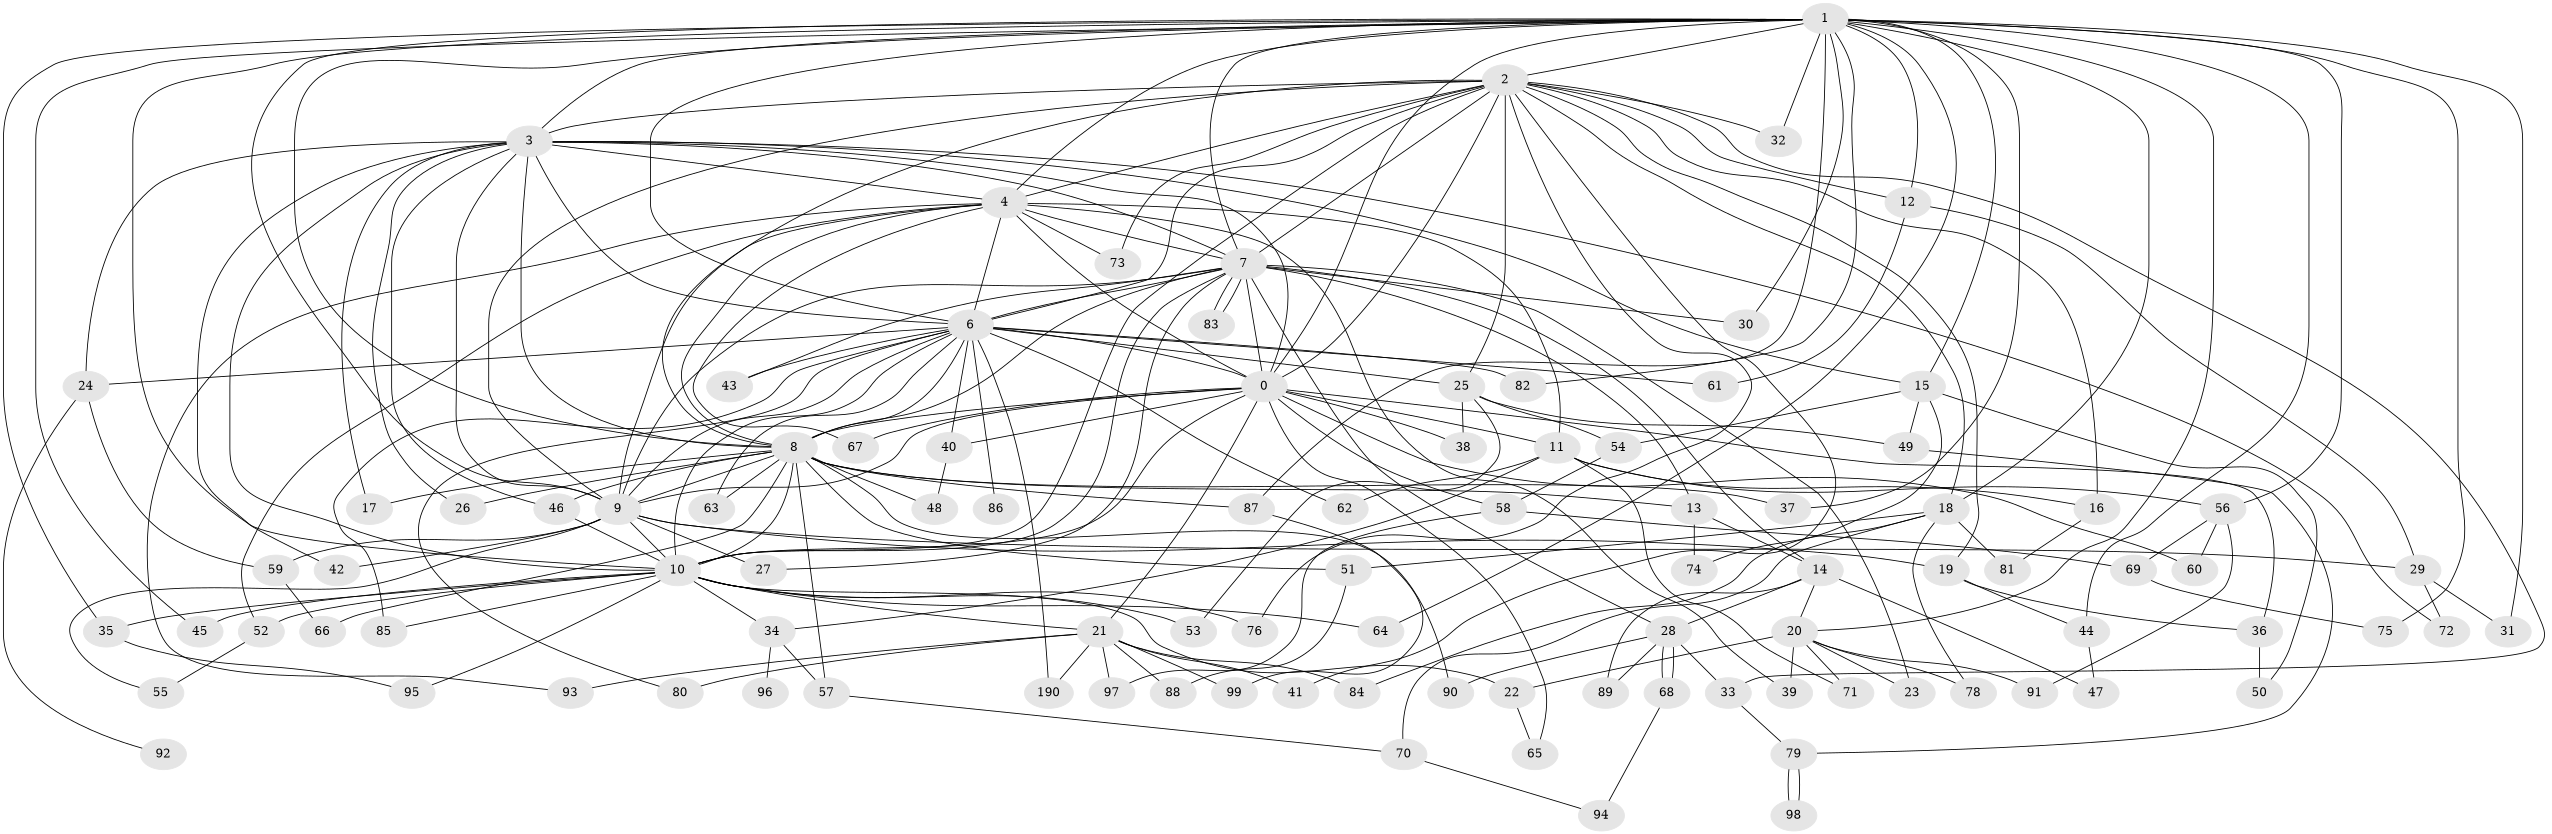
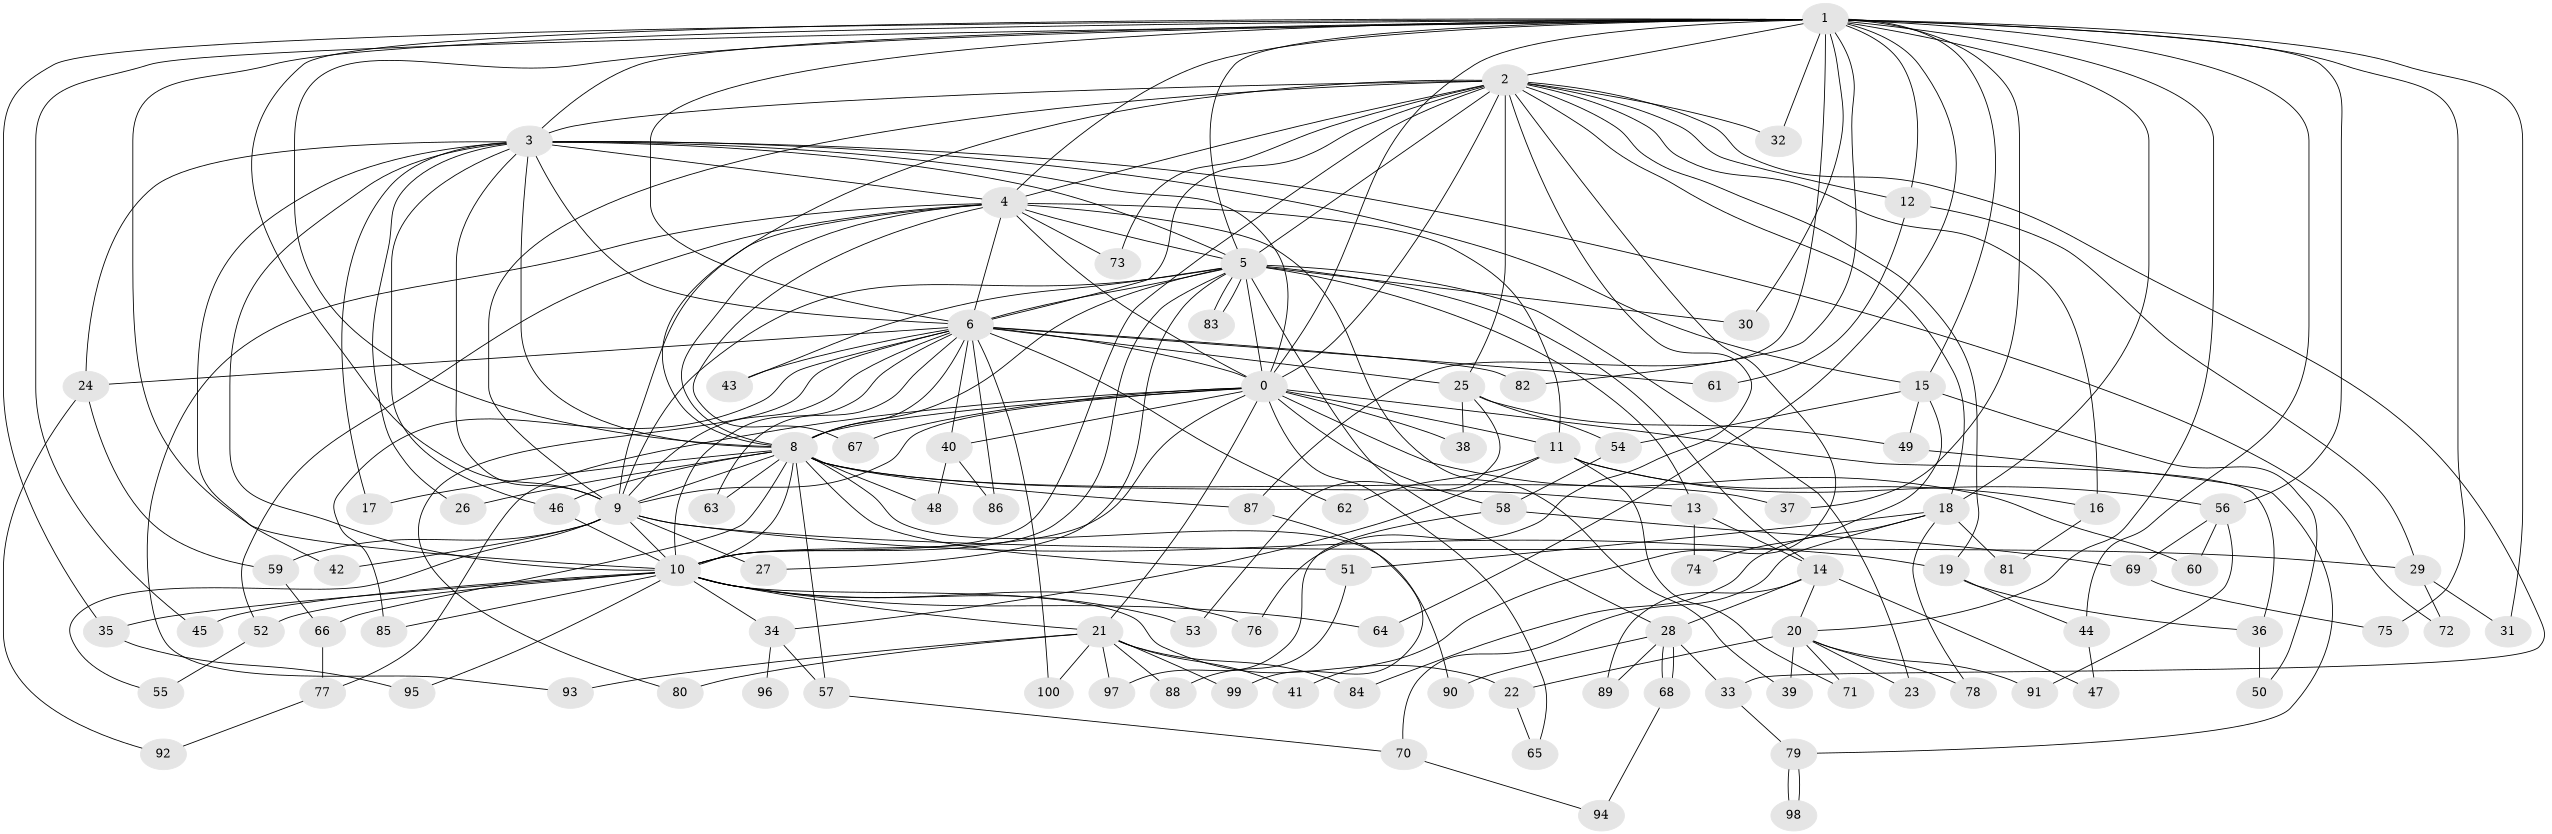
(1244, 264) -> (1244, 264)
none -> (970, 475)
none -> (323, 693)
(1049, 693) -> (1049, 693)
